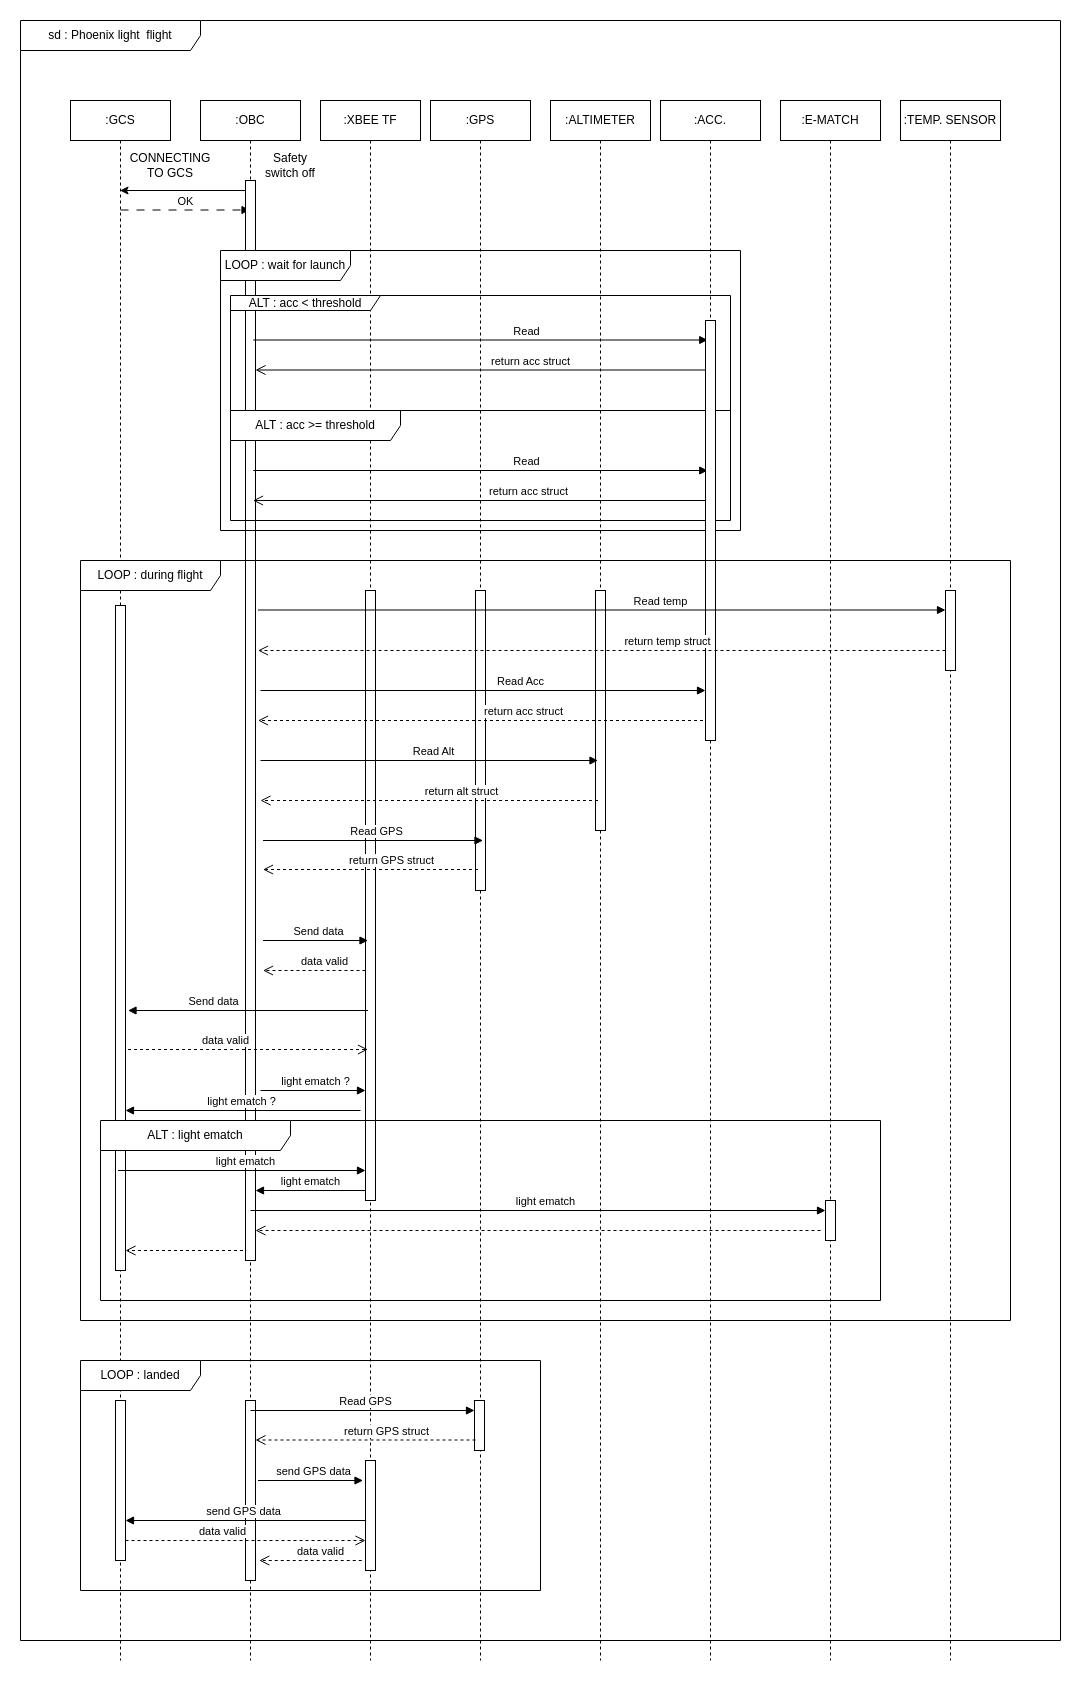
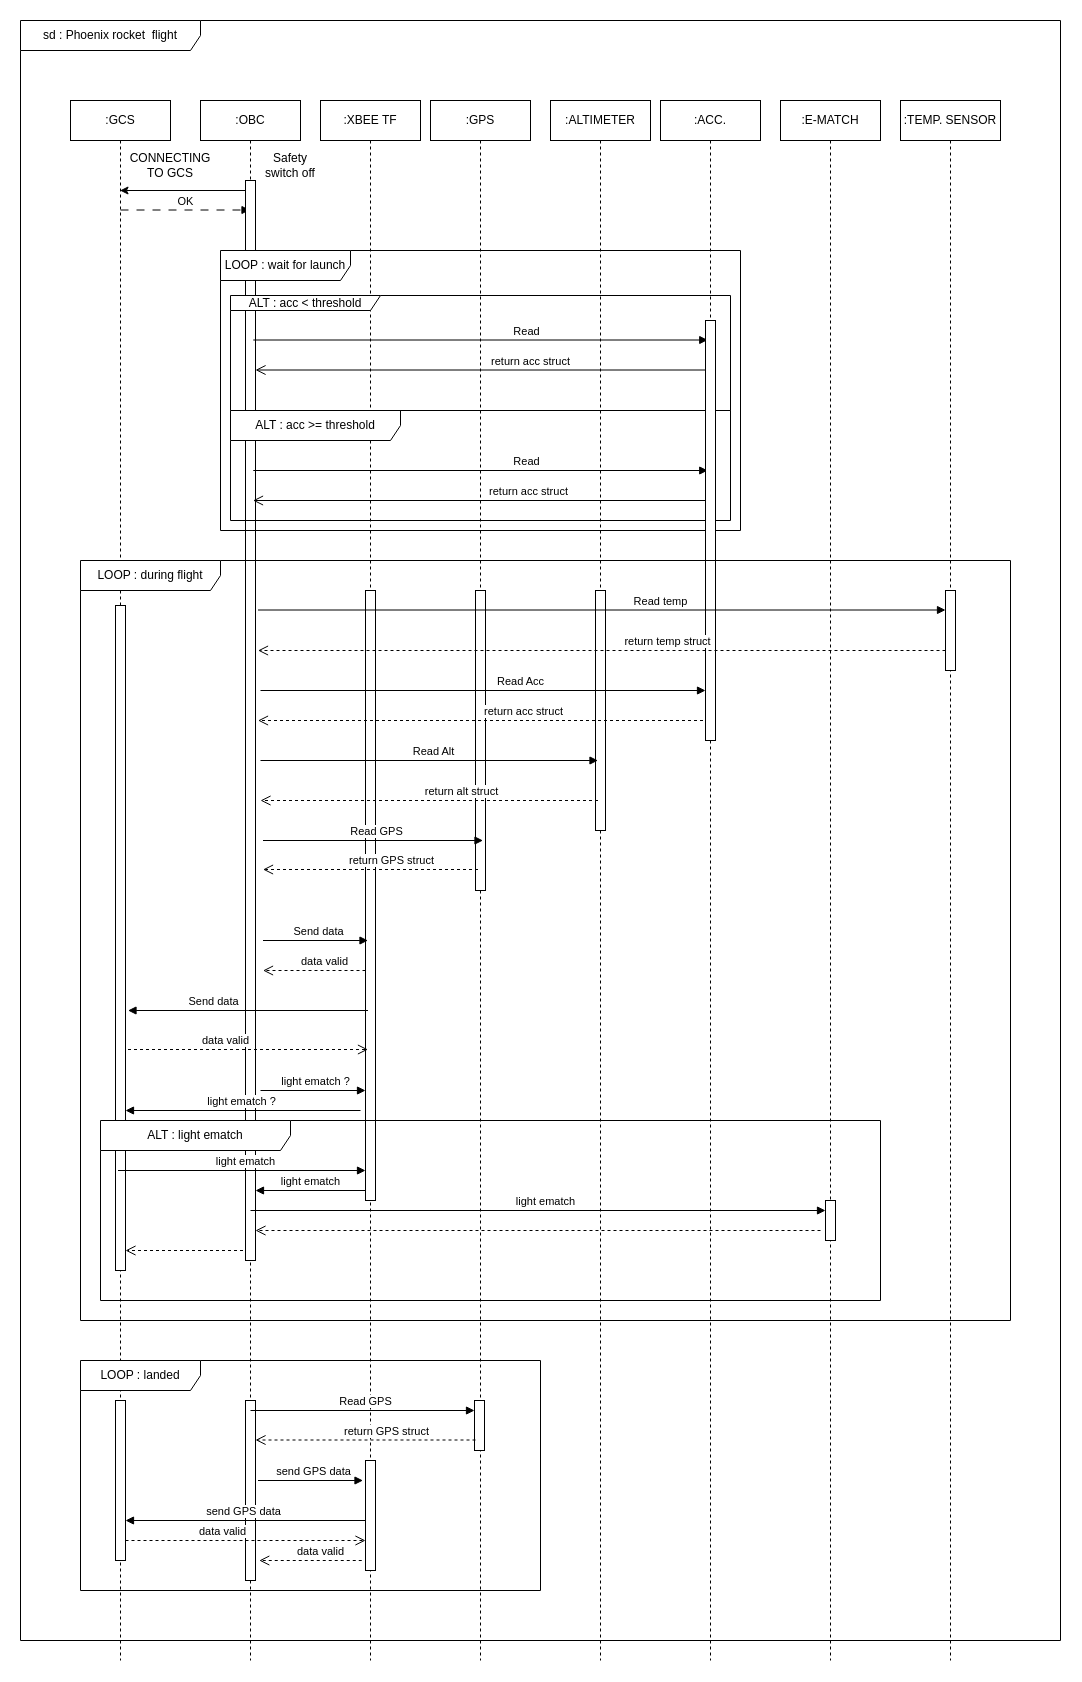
(111, 36) -> (111, 36)
